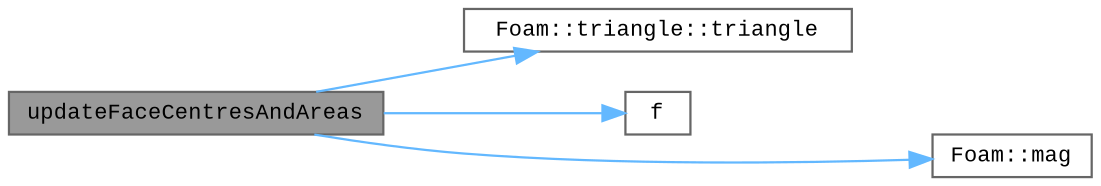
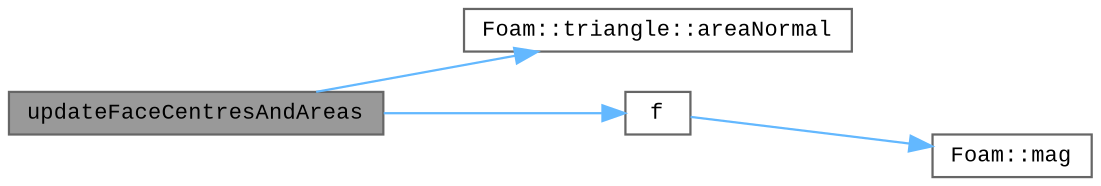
(658, 30) -> (658, 30)
(611, 161) -> (800, 130)
